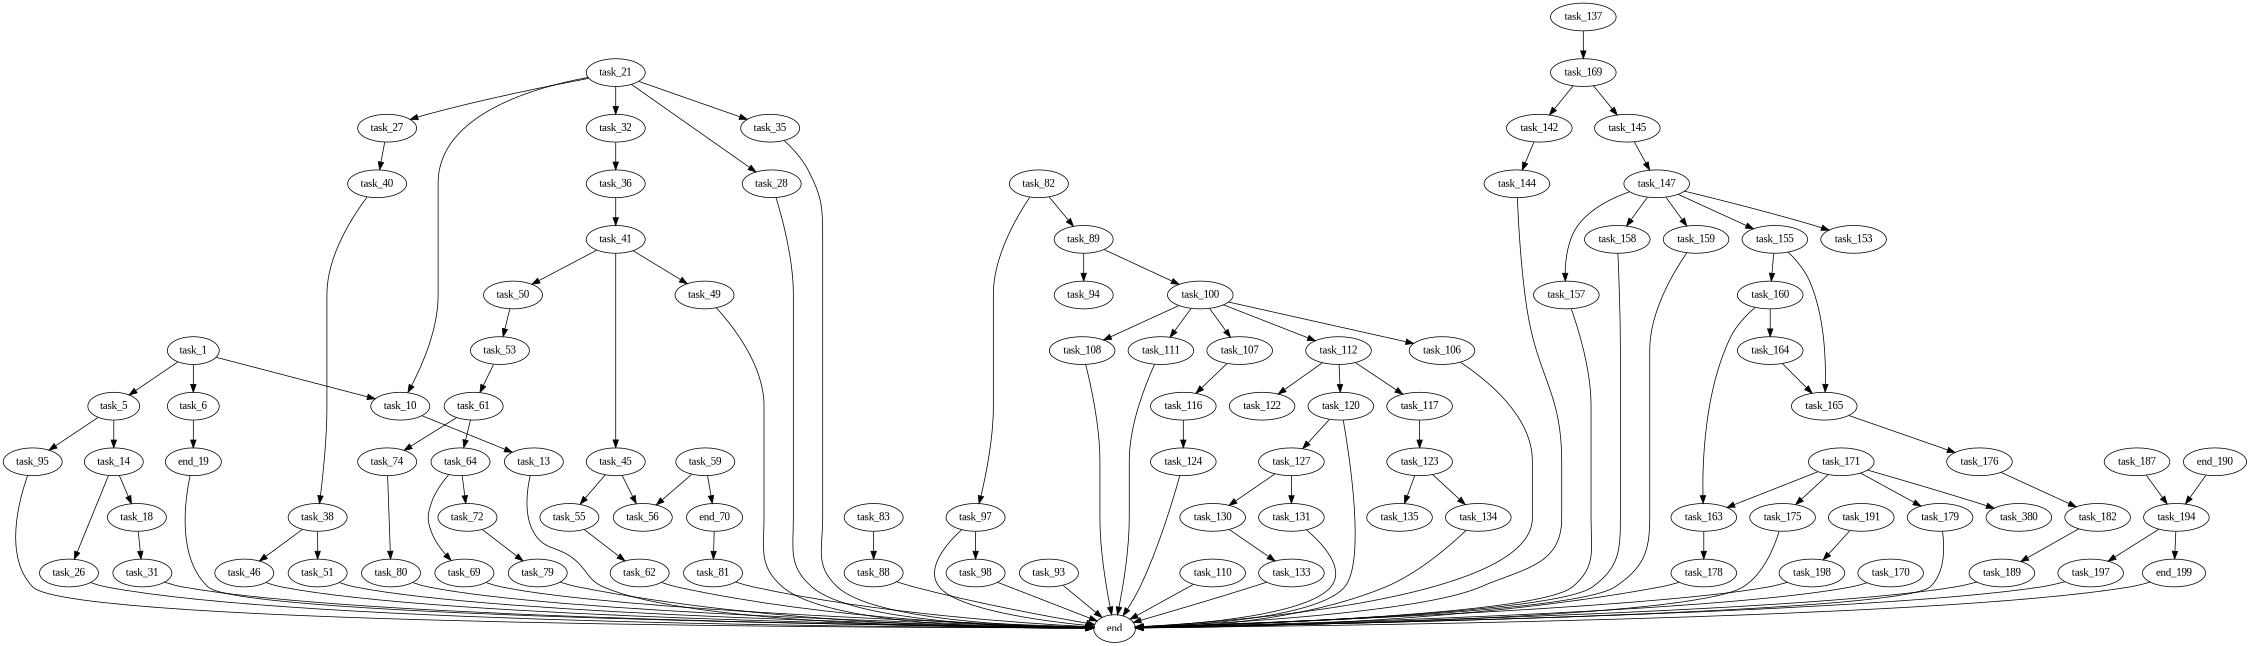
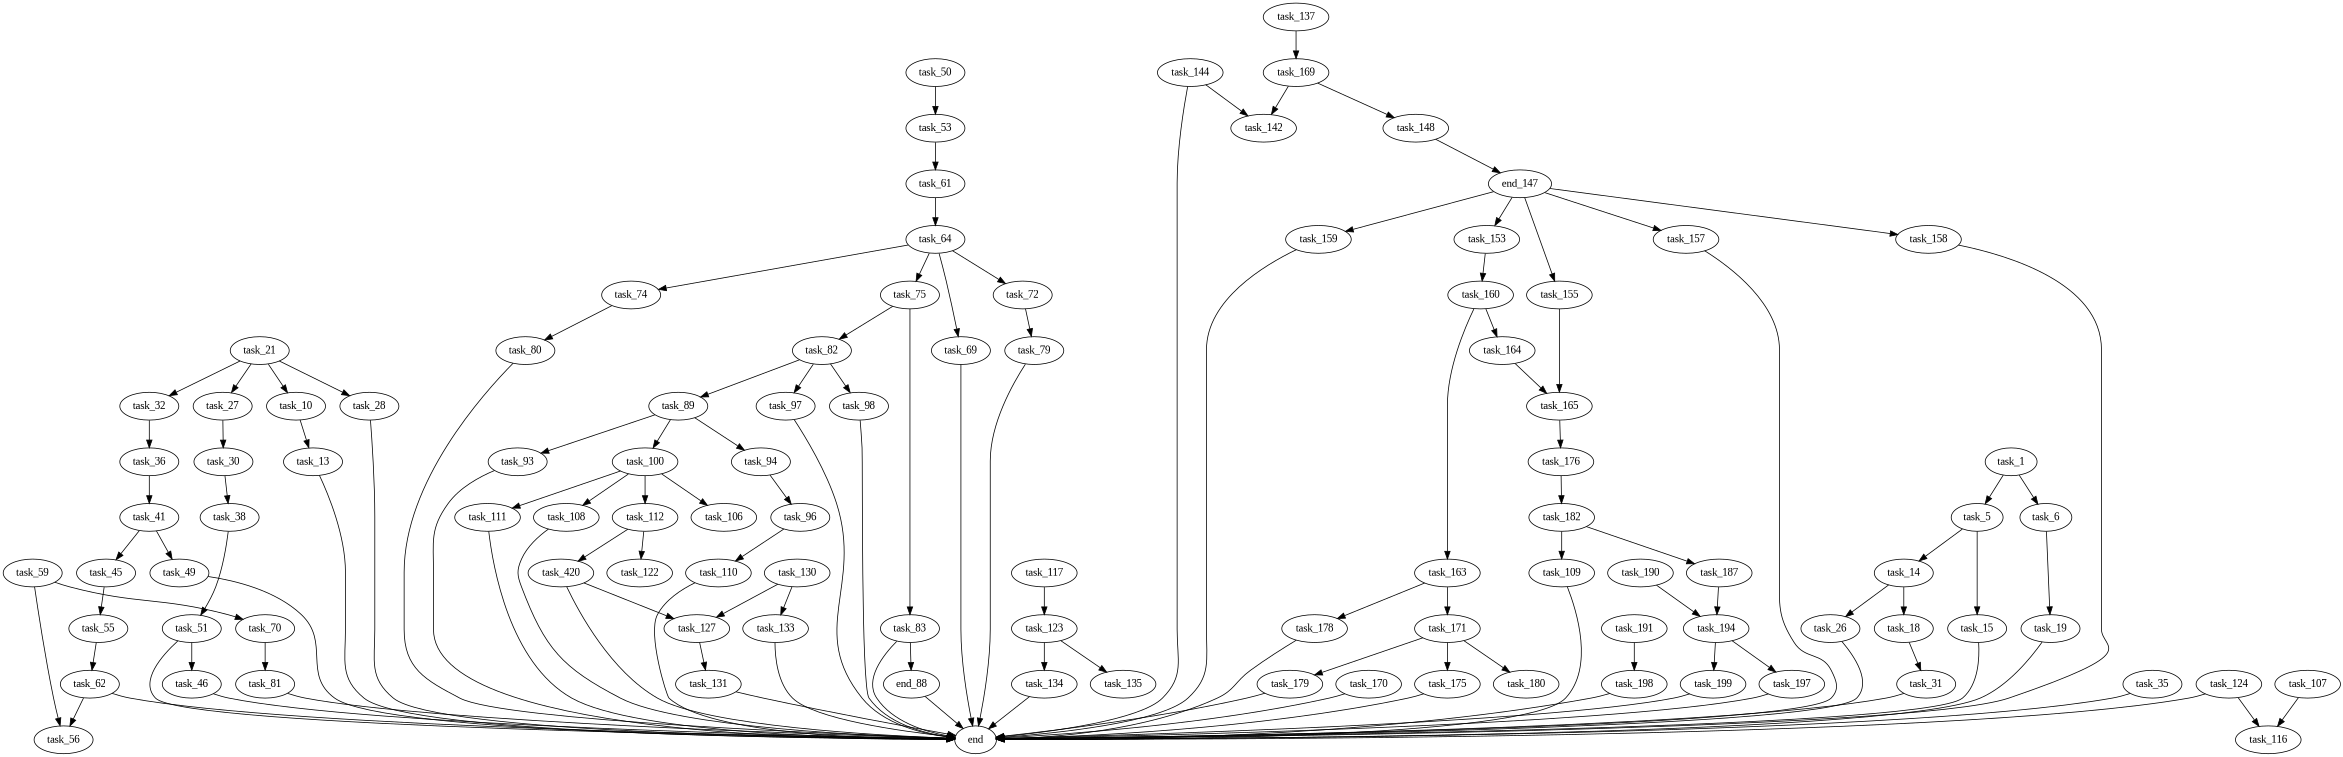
(689, 99) -> none
(1627, 128) -> (1416, 128)
(1530, 152) -> (1224, 98)
(377, 184) -> (223, 462)
(1657, 184) -> (1520, 184)
(1773, 263) -> (1484, 263)
(568, 265) -> none
none -> (910, 295)
(1218, 320) -> none
(1376, 376) -> none
(292, 377) -> none
(1341, 406) -> (561, 573)
(1183, 430) -> (2246, 709)
(434, 432) -> (787, 266)
none -> (602, 433)
(33, 462) -> (1977, 629)
(193, 462) -> (2050, 629)
(2215, 462) -> (1640, 573)
(627, 486) -> (78, 709)
(1255, 487) -> (751, 599)
(1776, 488) -> (1447, 597)
(715, 517) -> (265, 629)
none -> (800, 517)
(2019, 517) -> (1526, 684)
(976, 541) -> (838, 375)
(284, 543) -> (192, 653)
none -> (1637, 544)
(874, 573) -> (911, 684)
(2002, 573) -> (1562, 573)
(2174, 573) -> (1713, 684)
(1442, 584) -> (882, 705)
